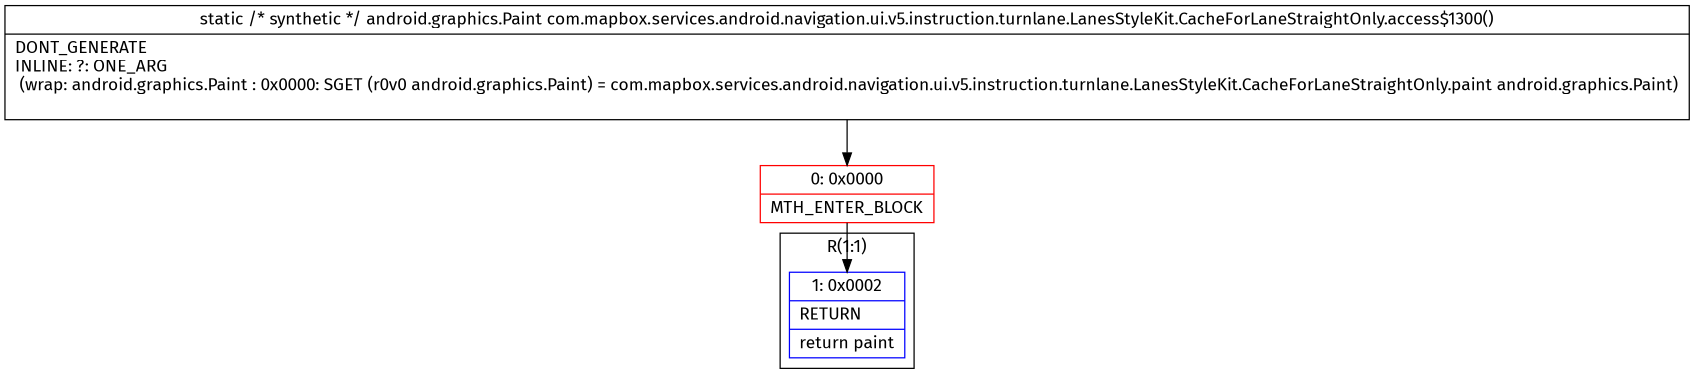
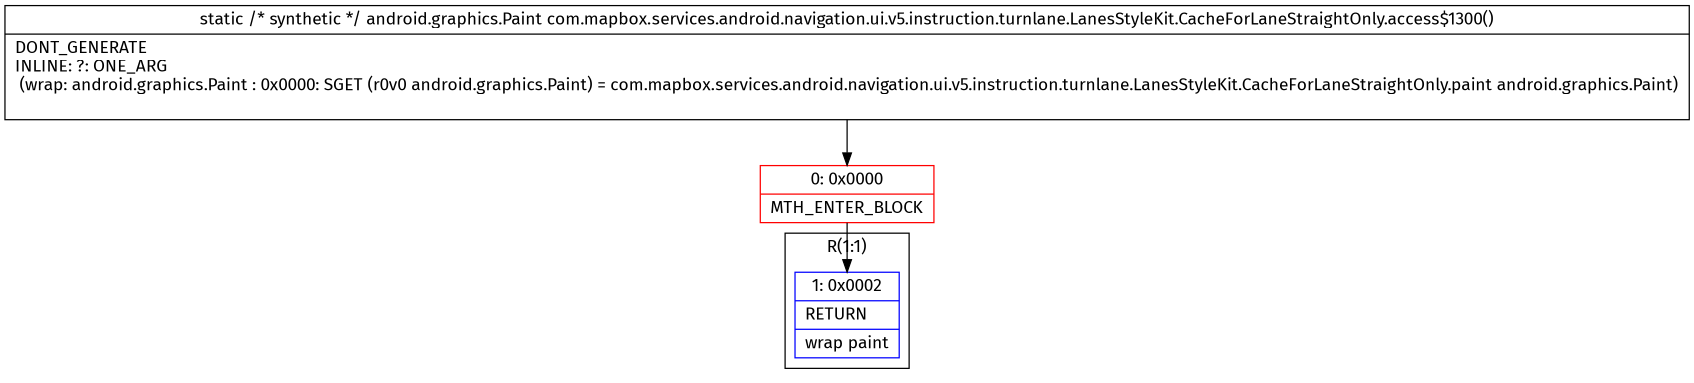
(847, 343) -> (847, 343)
